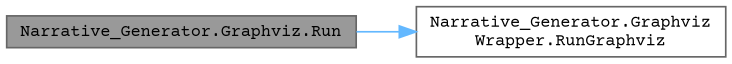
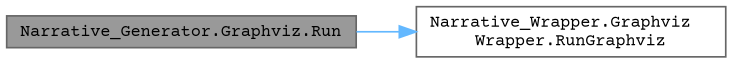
(571, 32) -> (571, 32)
